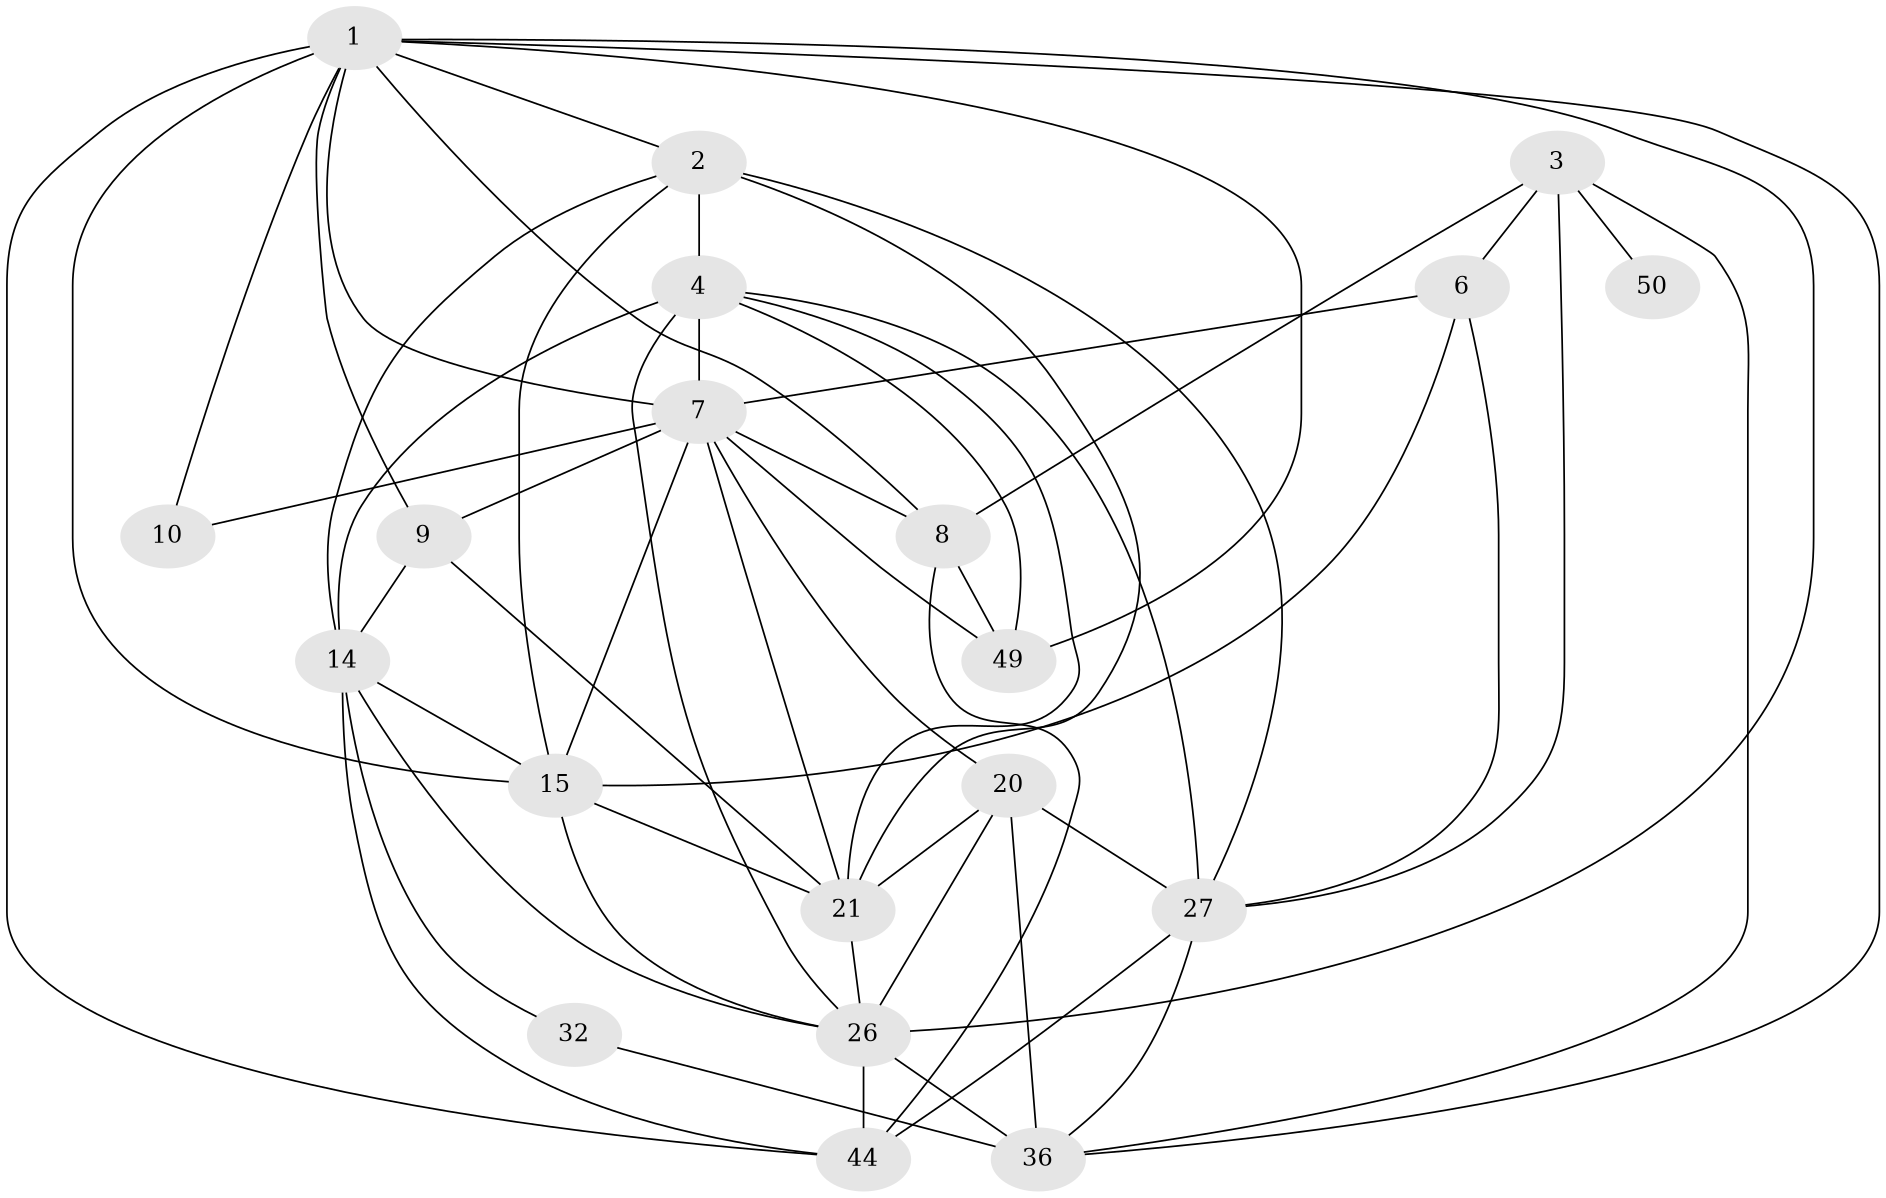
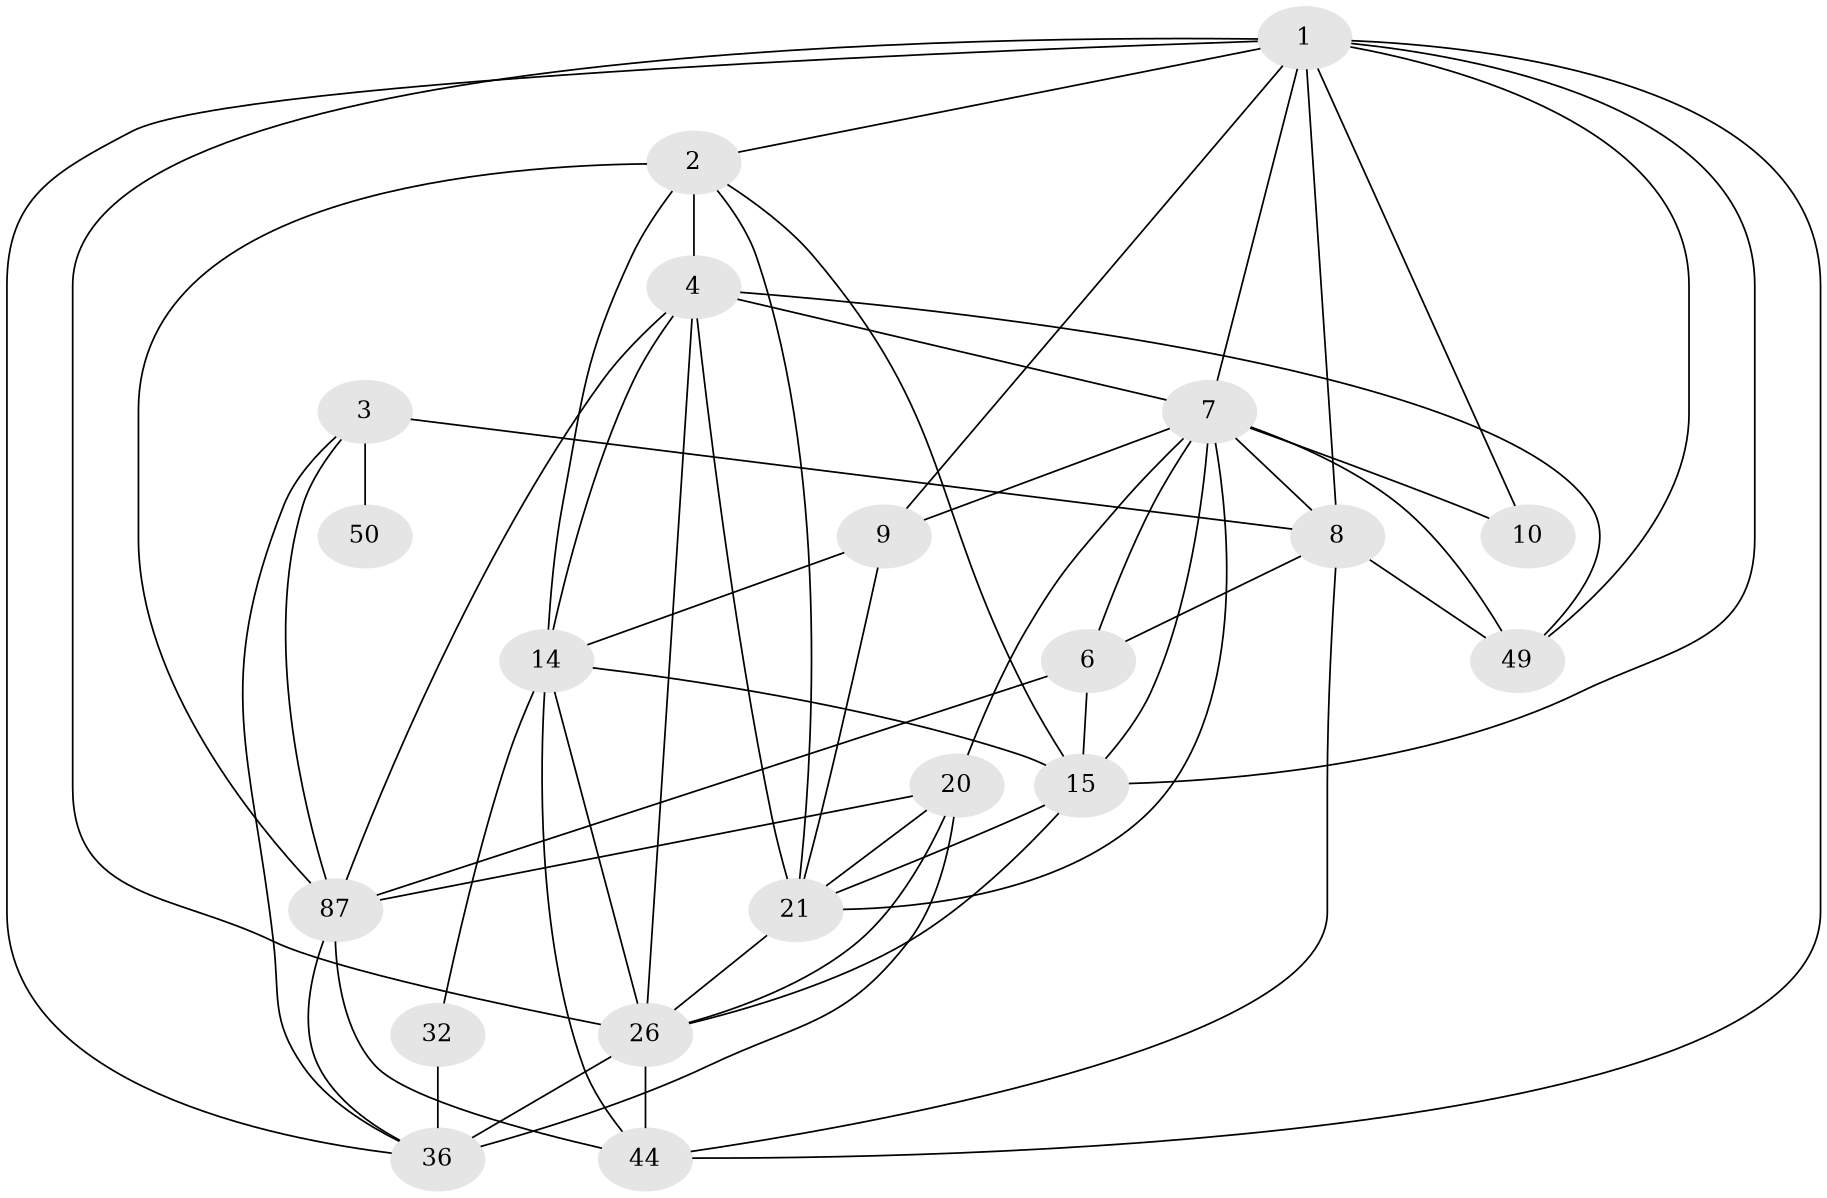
(1510, 225) -> (1213, 599)
(1199, 910) -> (336, 910)
